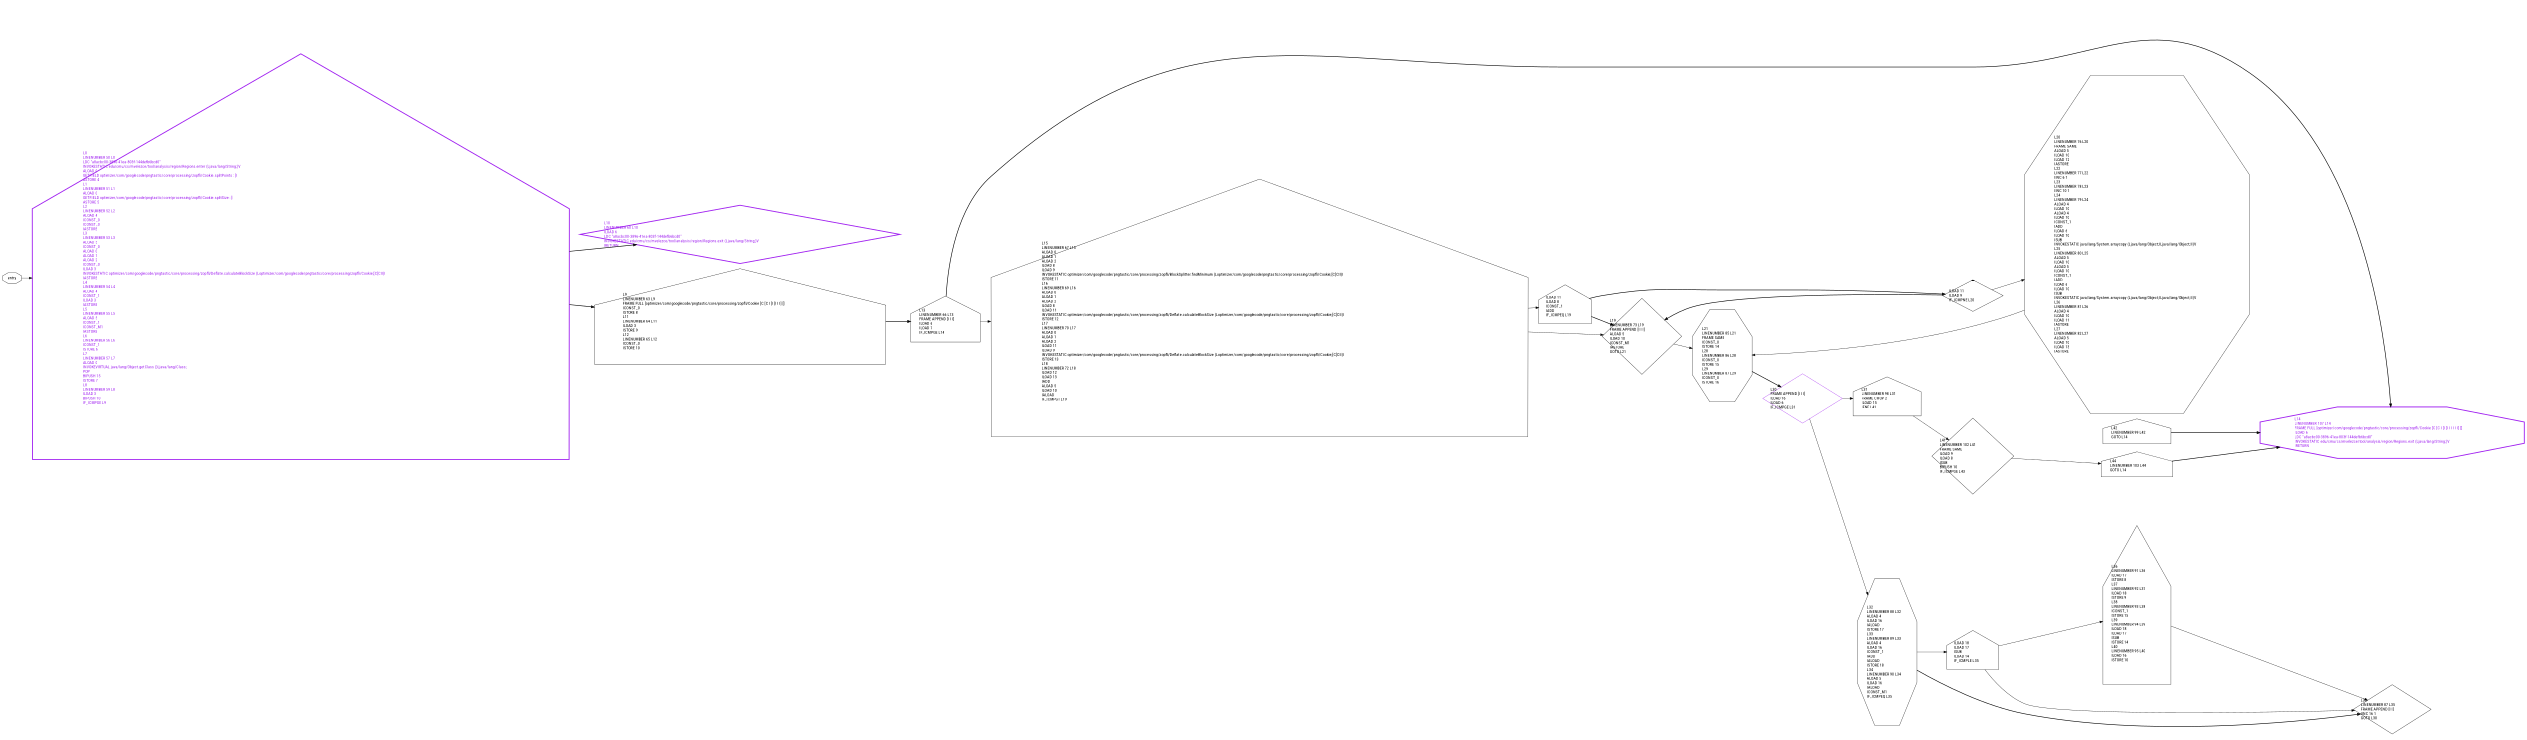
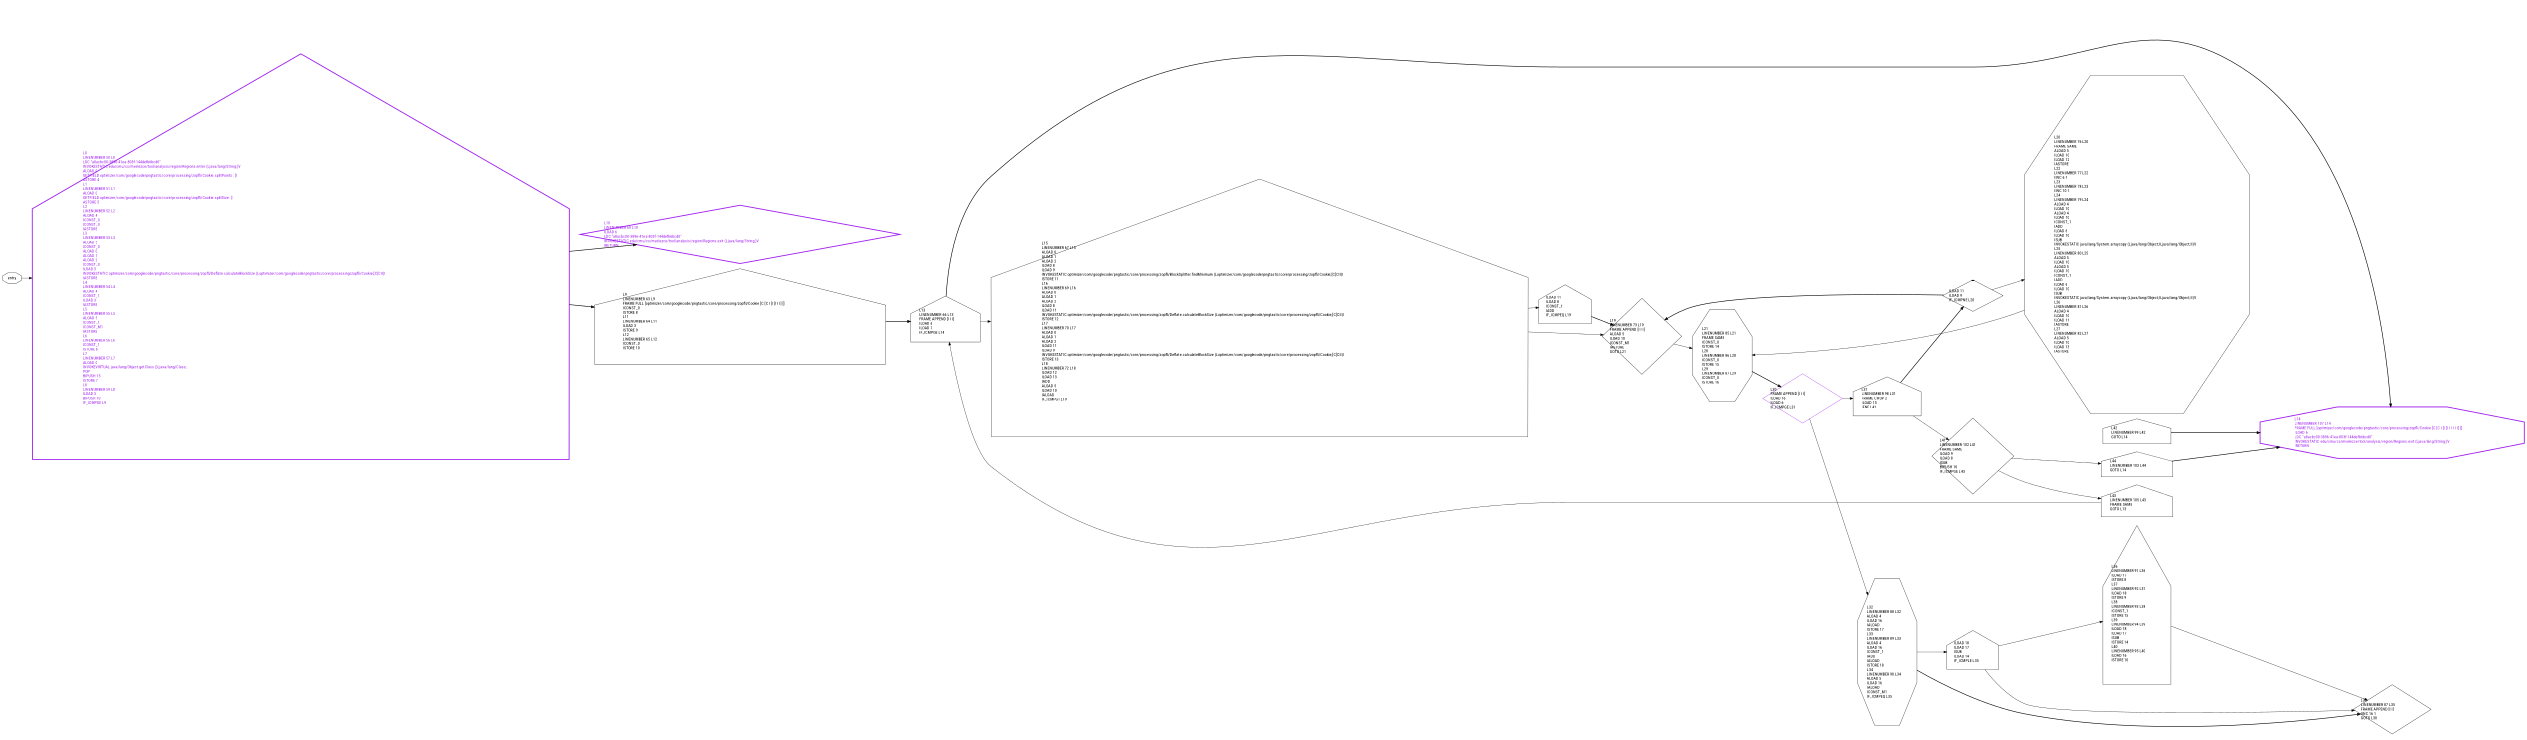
(1765, 290) -> (1931, 346)
none -> (2137, 502)
